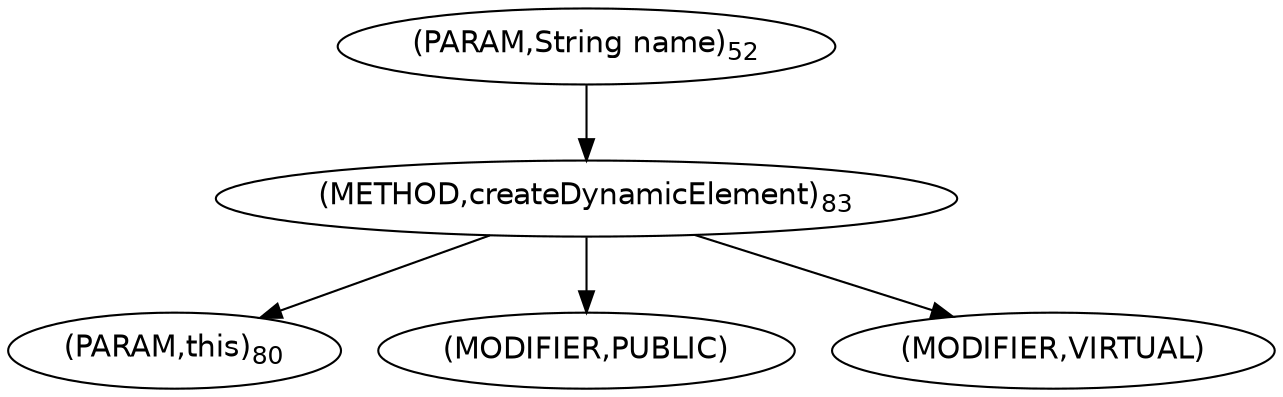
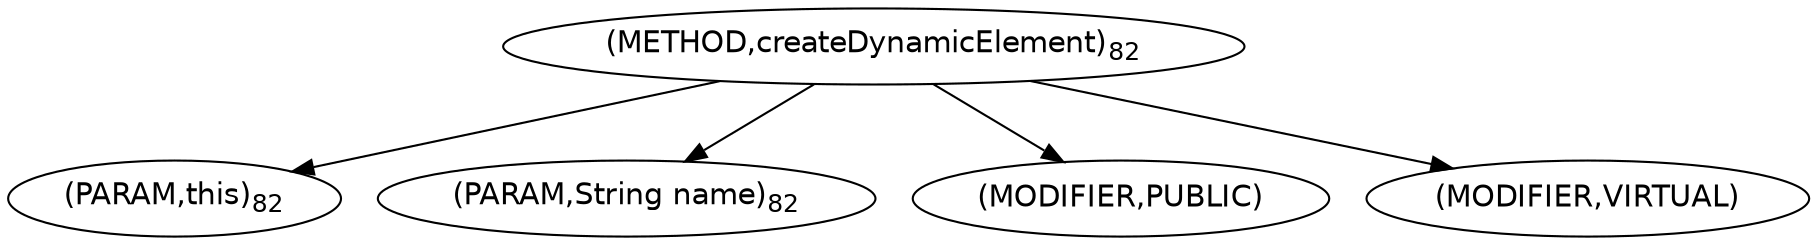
(744, 43) -> (784, 195)
(587, 112) -> (759, 117)
(838, 195) -> (1125, 43)
(269, 348) -> (269, 195)
